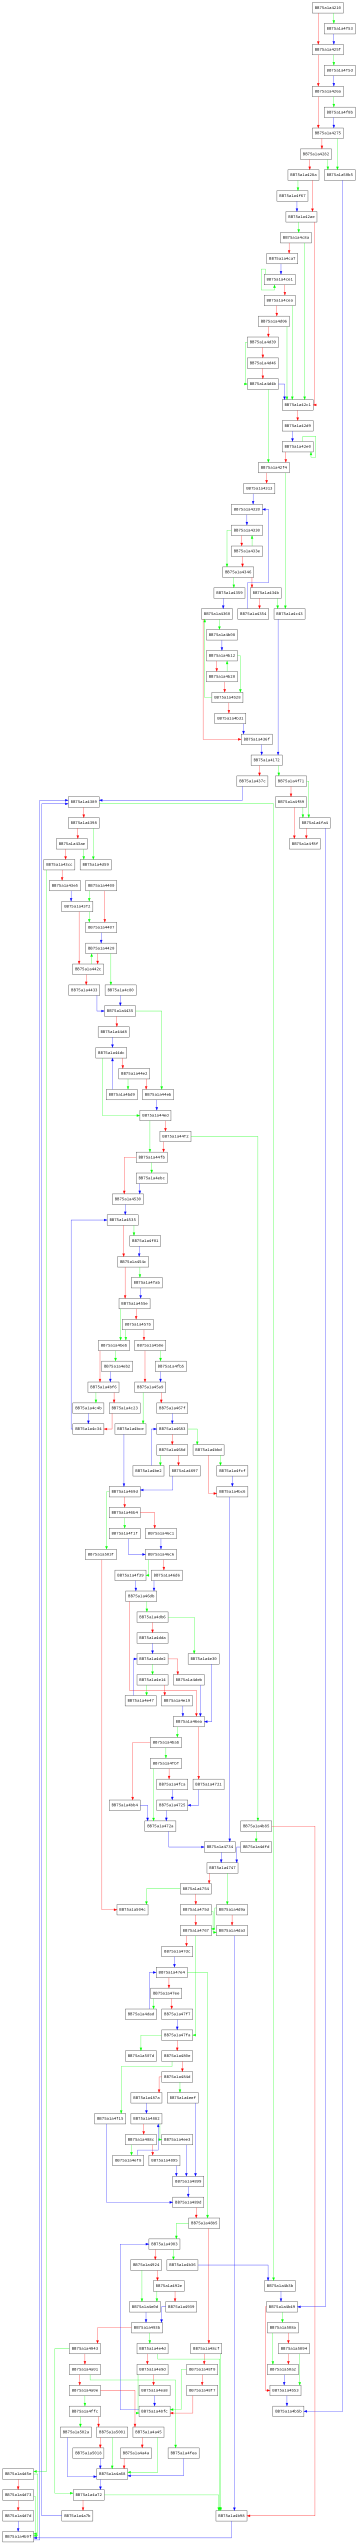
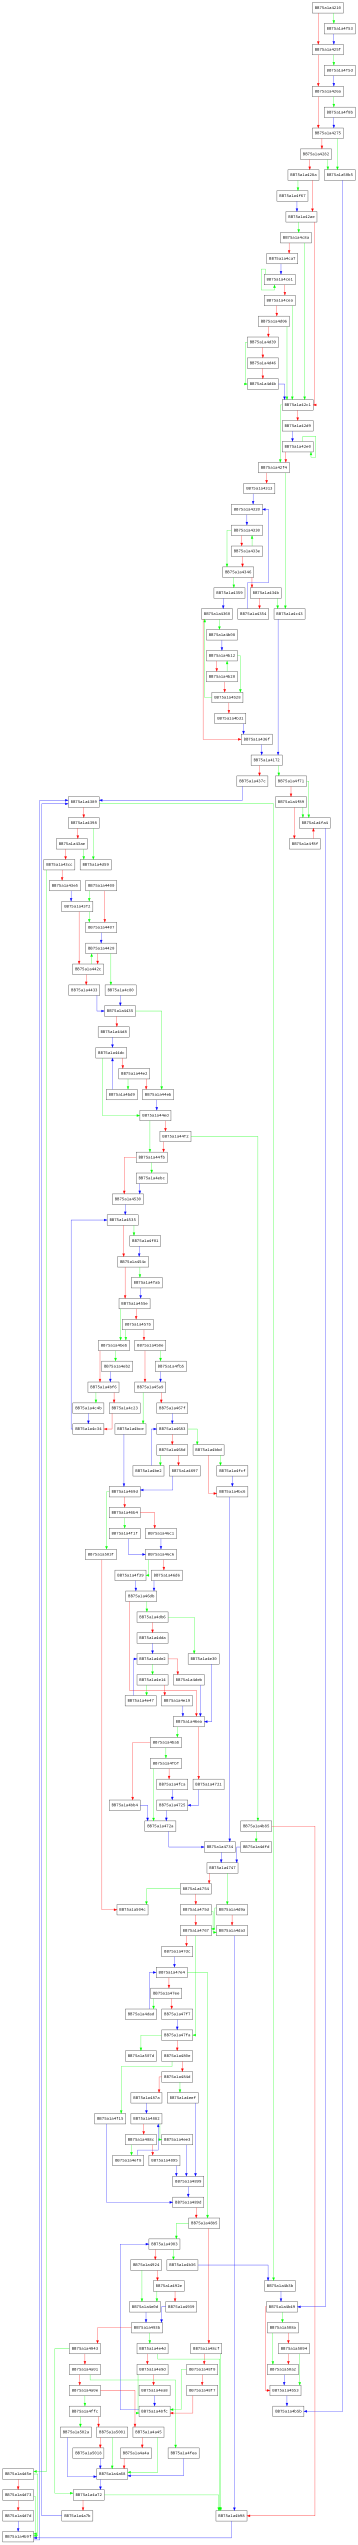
(268, 424) -> (280, 431)
(306, 832) -> (313, 835)
